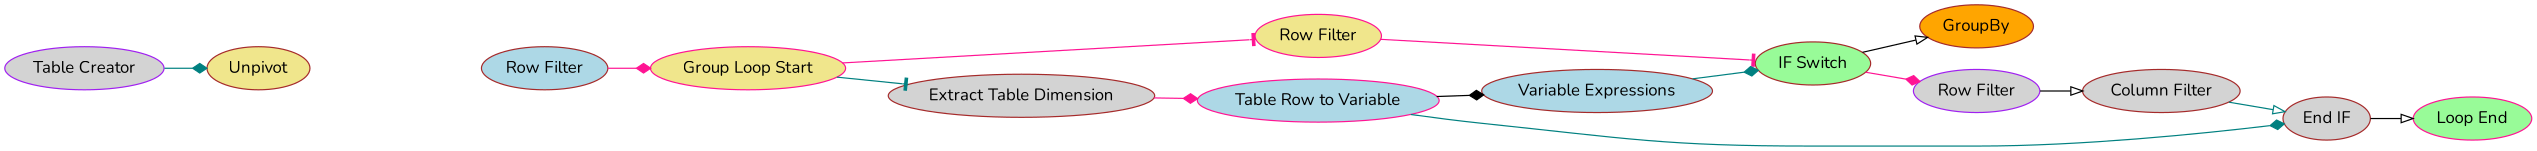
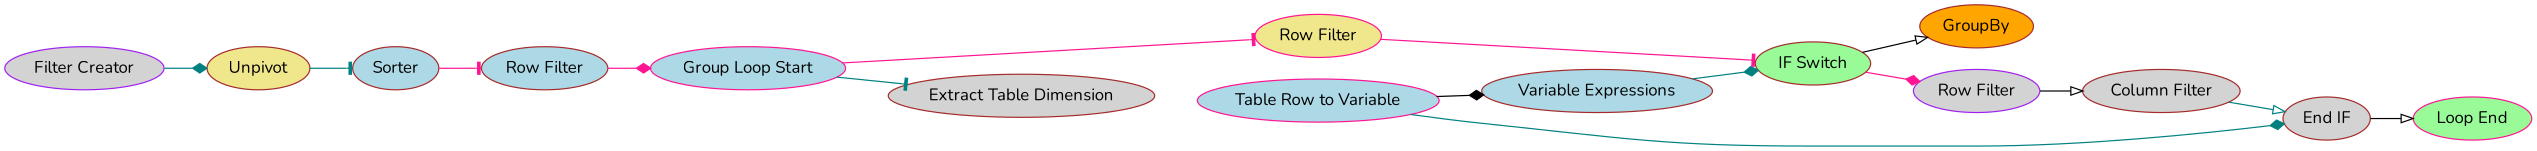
(84, 68) -> (84, 68)
none -> (396, 68)
(748, 68) -> (748, 68)
(1168, 98) -> none
